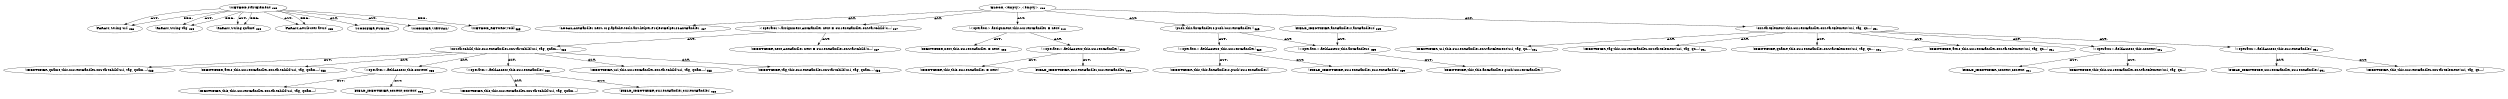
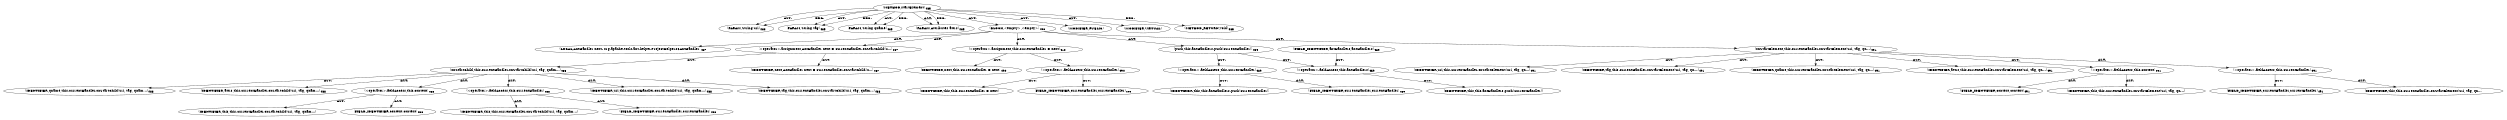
none -> (961, 18)
